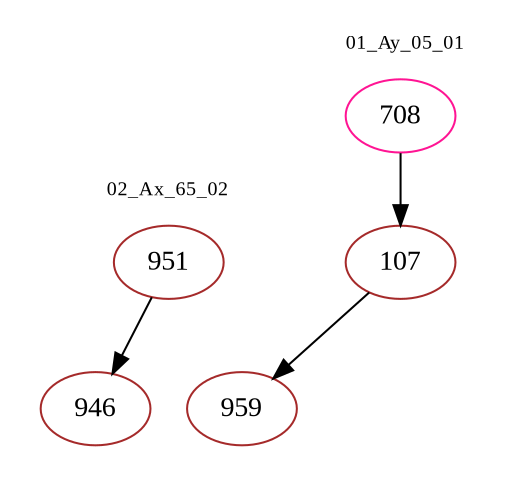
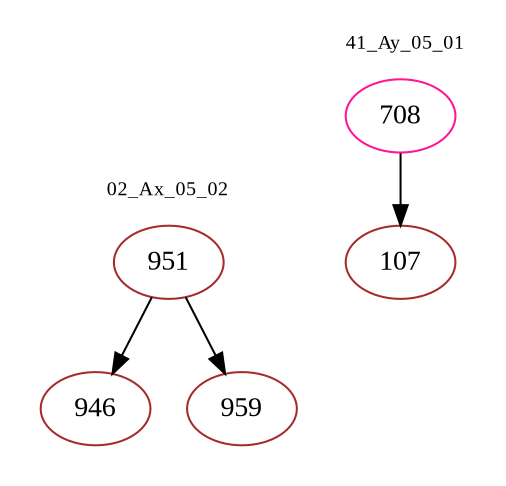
(406, 44) -> (406, 44)
(169, 190) -> (169, 190)
(329, 329) -> (201, 326)
